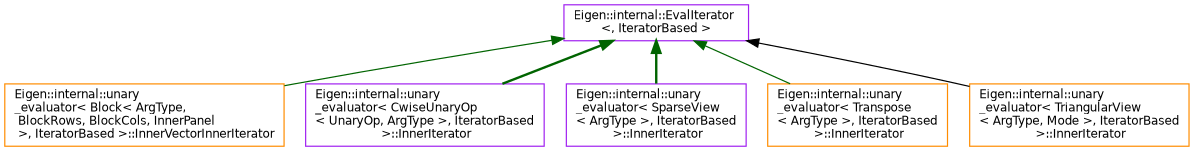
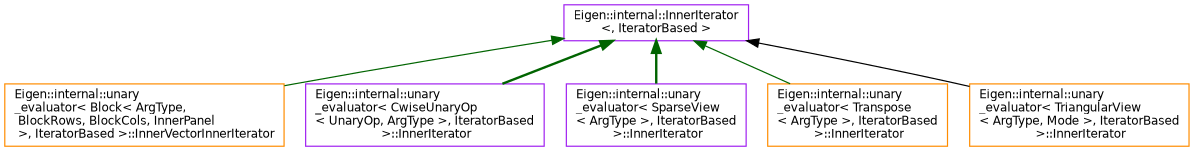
(656, 23) -> (656, 23)
